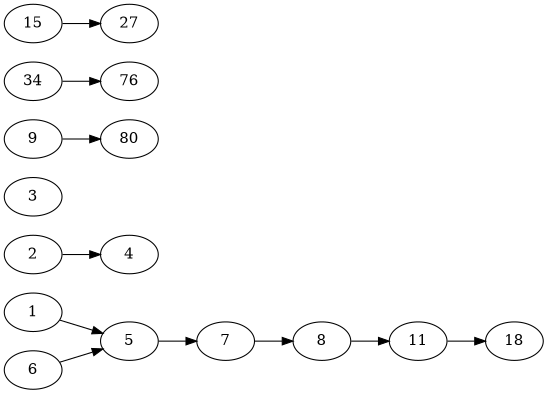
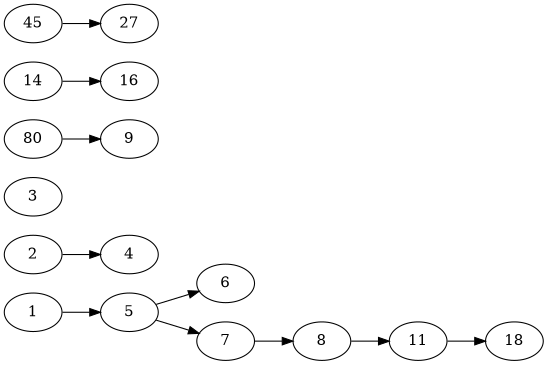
(33, 24) -> (33, 24)
(33, 81) -> (33, 81)
(129, 81) -> (129, 81)
(76, 139) -> (76, 139)
(76, 357) -> (172, 299)
